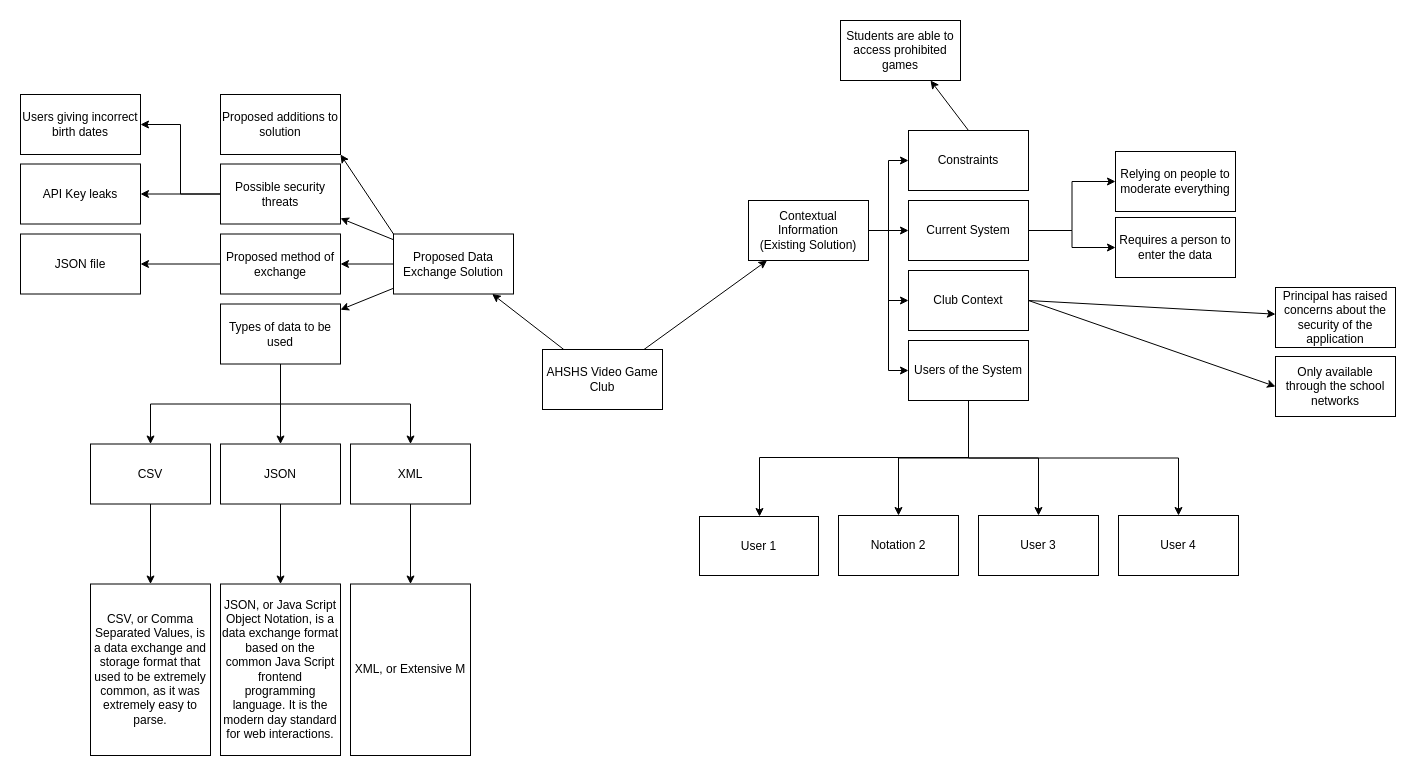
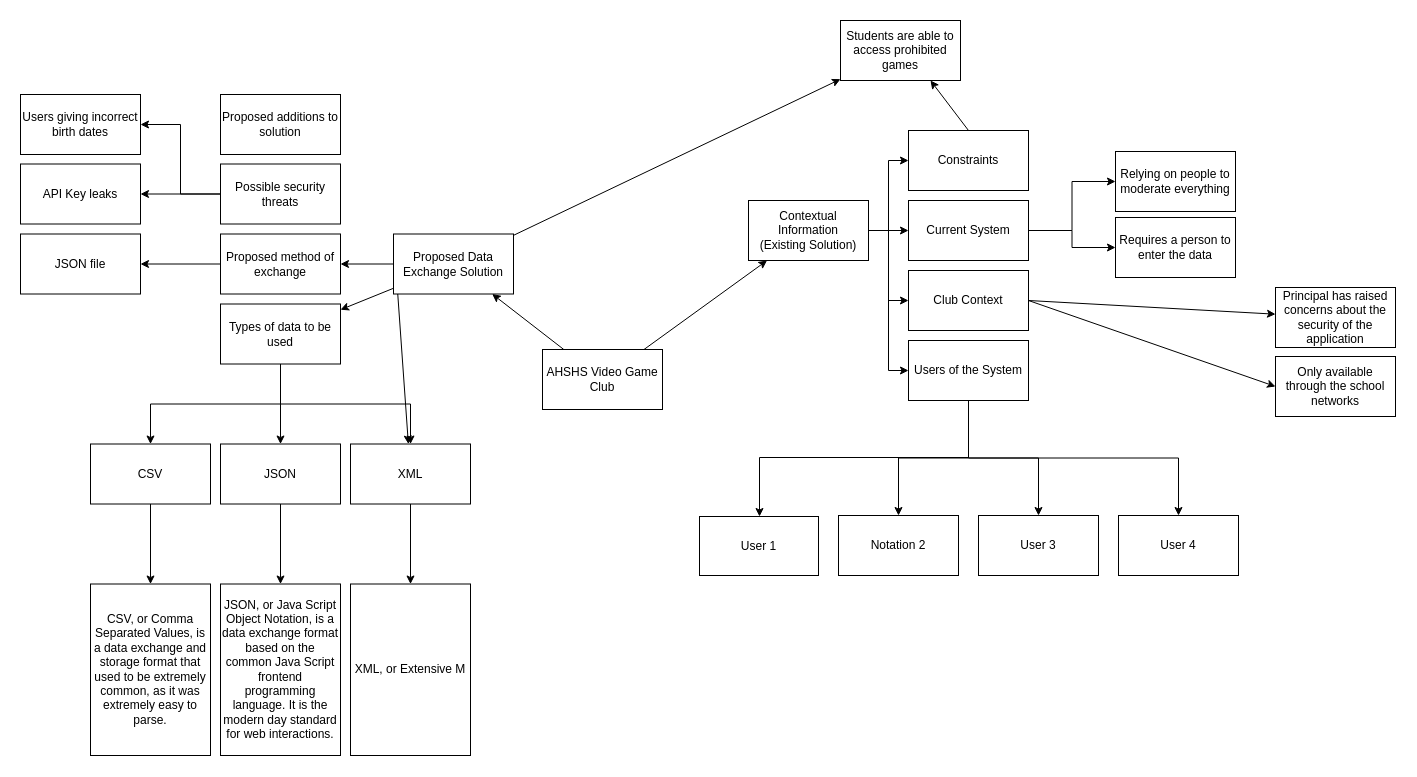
(369, 197) -> (403, 365)
(369, 230) -> (674, 159)
